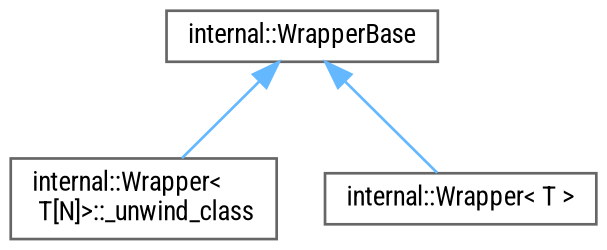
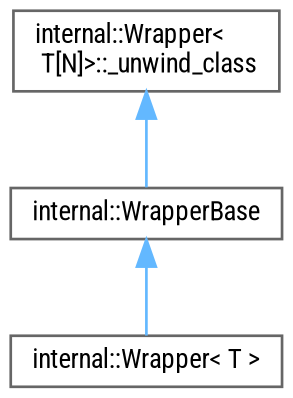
(221, 120) -> (146, 153)
